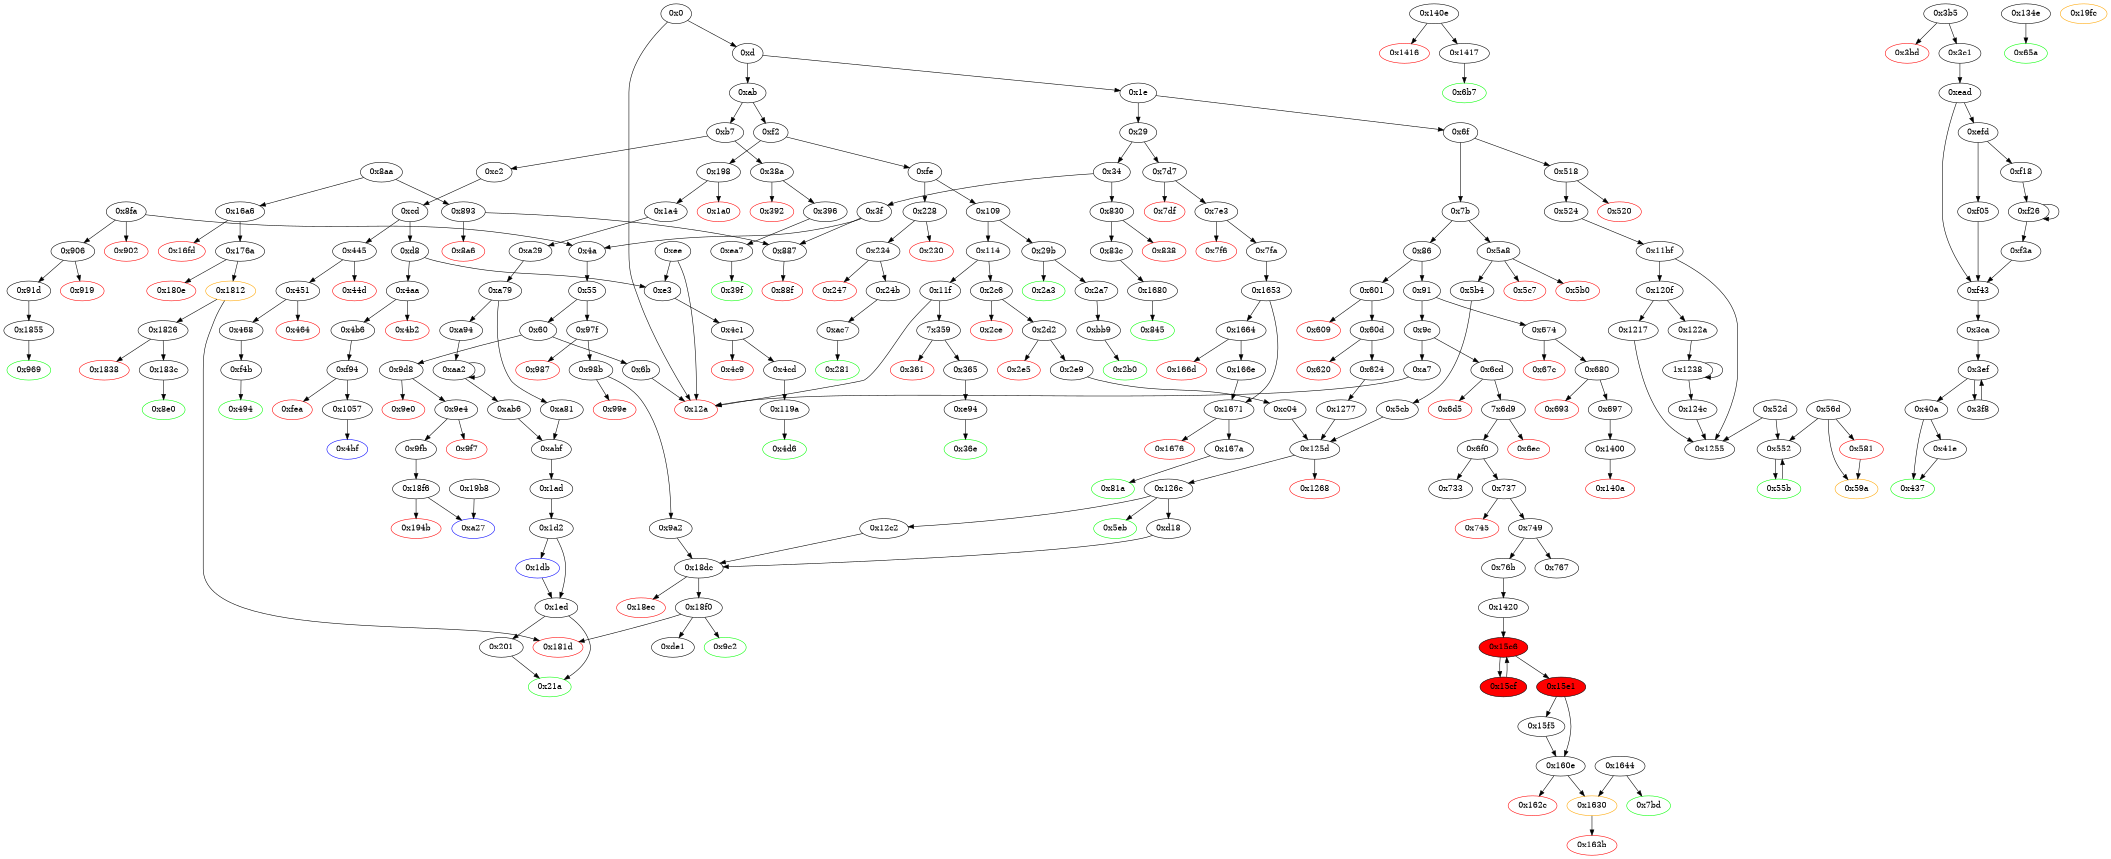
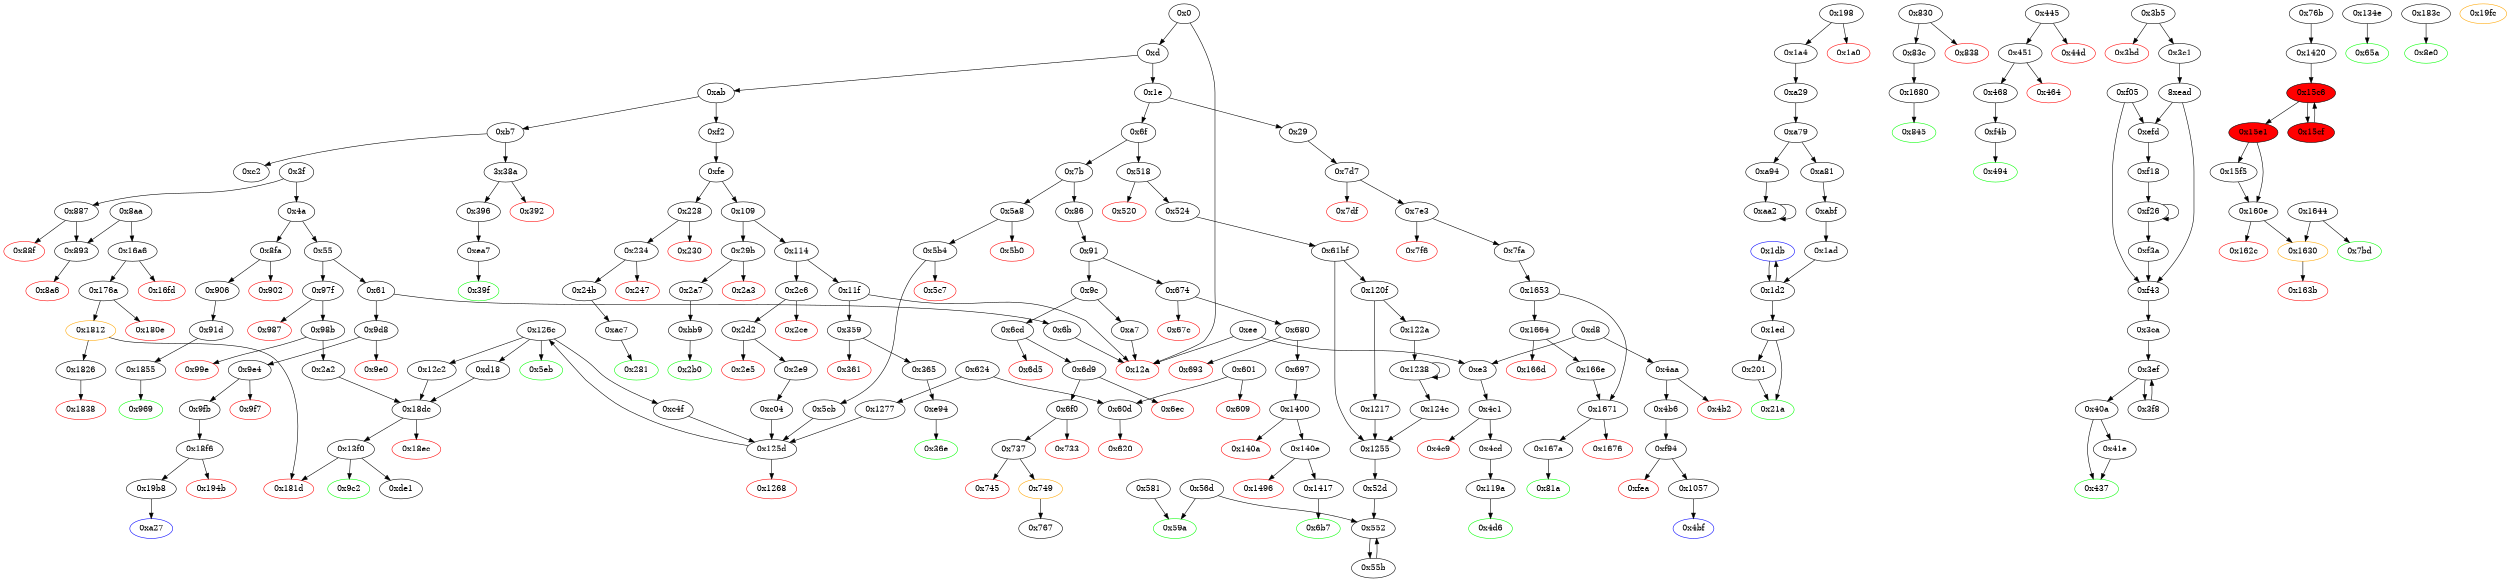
(1404, 53) -> (1258, 489)
(1960, 93) -> (2180, 93)
(750, 148) -> none
(1978, 169) -> (2137, 110)
(772, 172) -> (505, 172)
(1112, 172) -> none
(410, 212) -> none
(618, 221) -> (76, 229)
(357, 226) -> (285, 229)
(1660, 251) -> (1335, 251)
(1399, 269) -> none
(1510, 269) -> (935, 268)
(82, 291) -> none
(1044, 291) -> (744, 291)
(538, 331) -> (376, 291)
(939, 331) -> (849, 331)
(163, 348) -> none
(1372, 348) -> (1046, 390)
(1688, 370) -> (1415, 370)
(509, 410) -> none
none -> (673, 410)
(1503, 410) -> (1084, 370)
none -> (1299, 427)
(1843, 427) -> none
(1745, 428) -> (1375, 466)
(1861, 449) -> (1148, 489)
(1451, 489) -> (1067, 449)
(1779, 489) -> (1373, 568)
(1857, 489) -> (1175, 529)
(443, 507) -> (178, 467)
(671, 529) -> (323, 370)
(1530, 529) -> (1041, 489)
(1518, 546) -> none
(546, 586) -> (1769, 268)
(699, 608) -> (351, 449)
